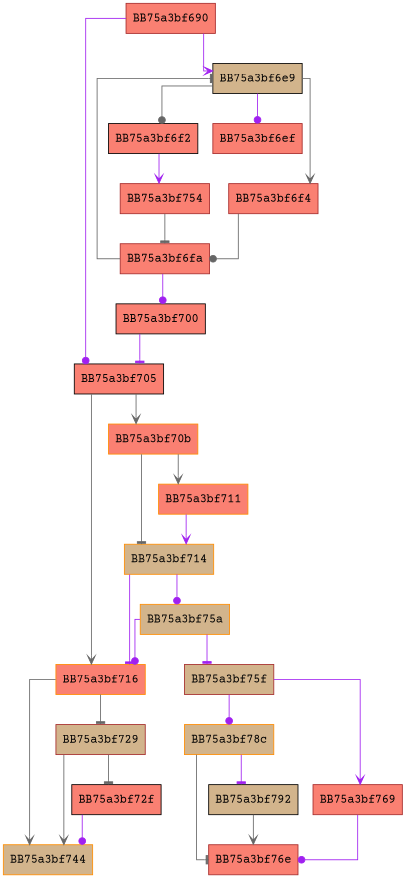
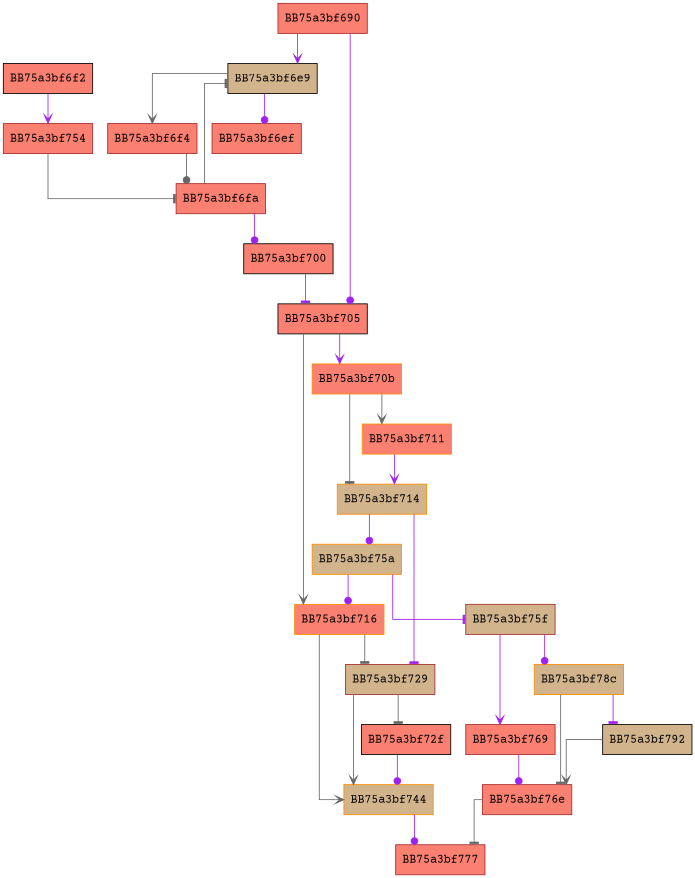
(172, 86) -> none
(136, 405) -> (340, 345)
(130, 617) -> (414, 587)
none -> (440, 860)
